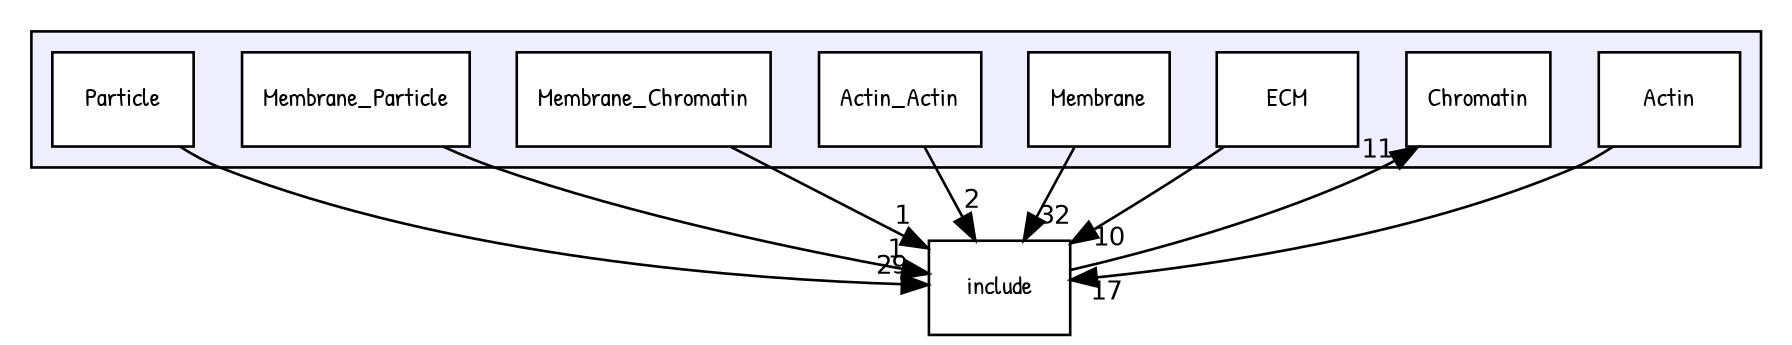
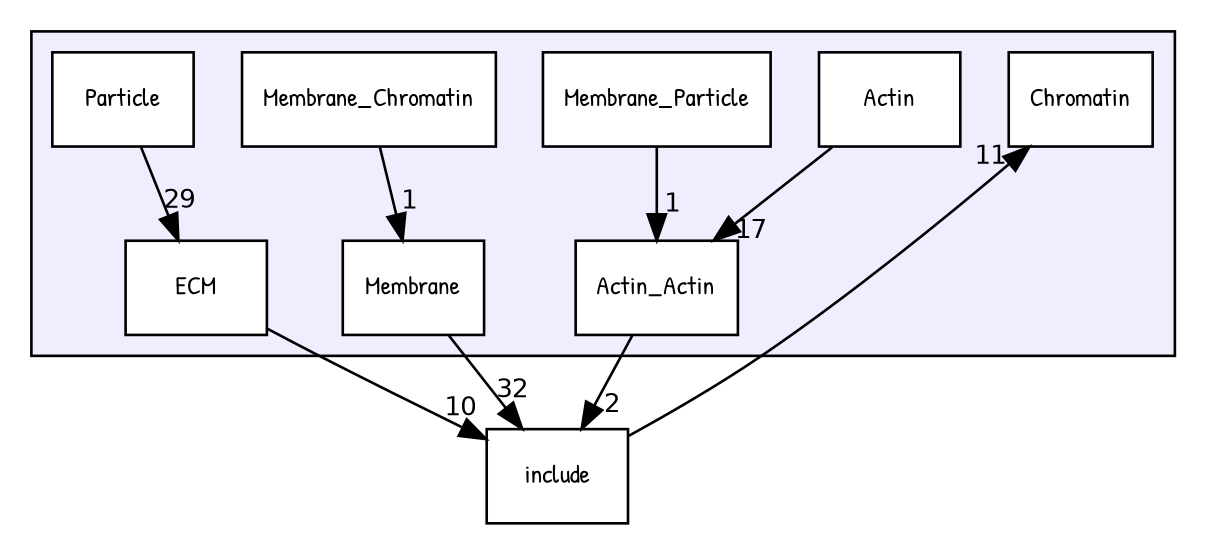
(817, 191) -> (388, 181)
(670, 219) -> (657, 181)
(1361, 234) -> (783, 186)
(534, 249) -> (155, 182)
